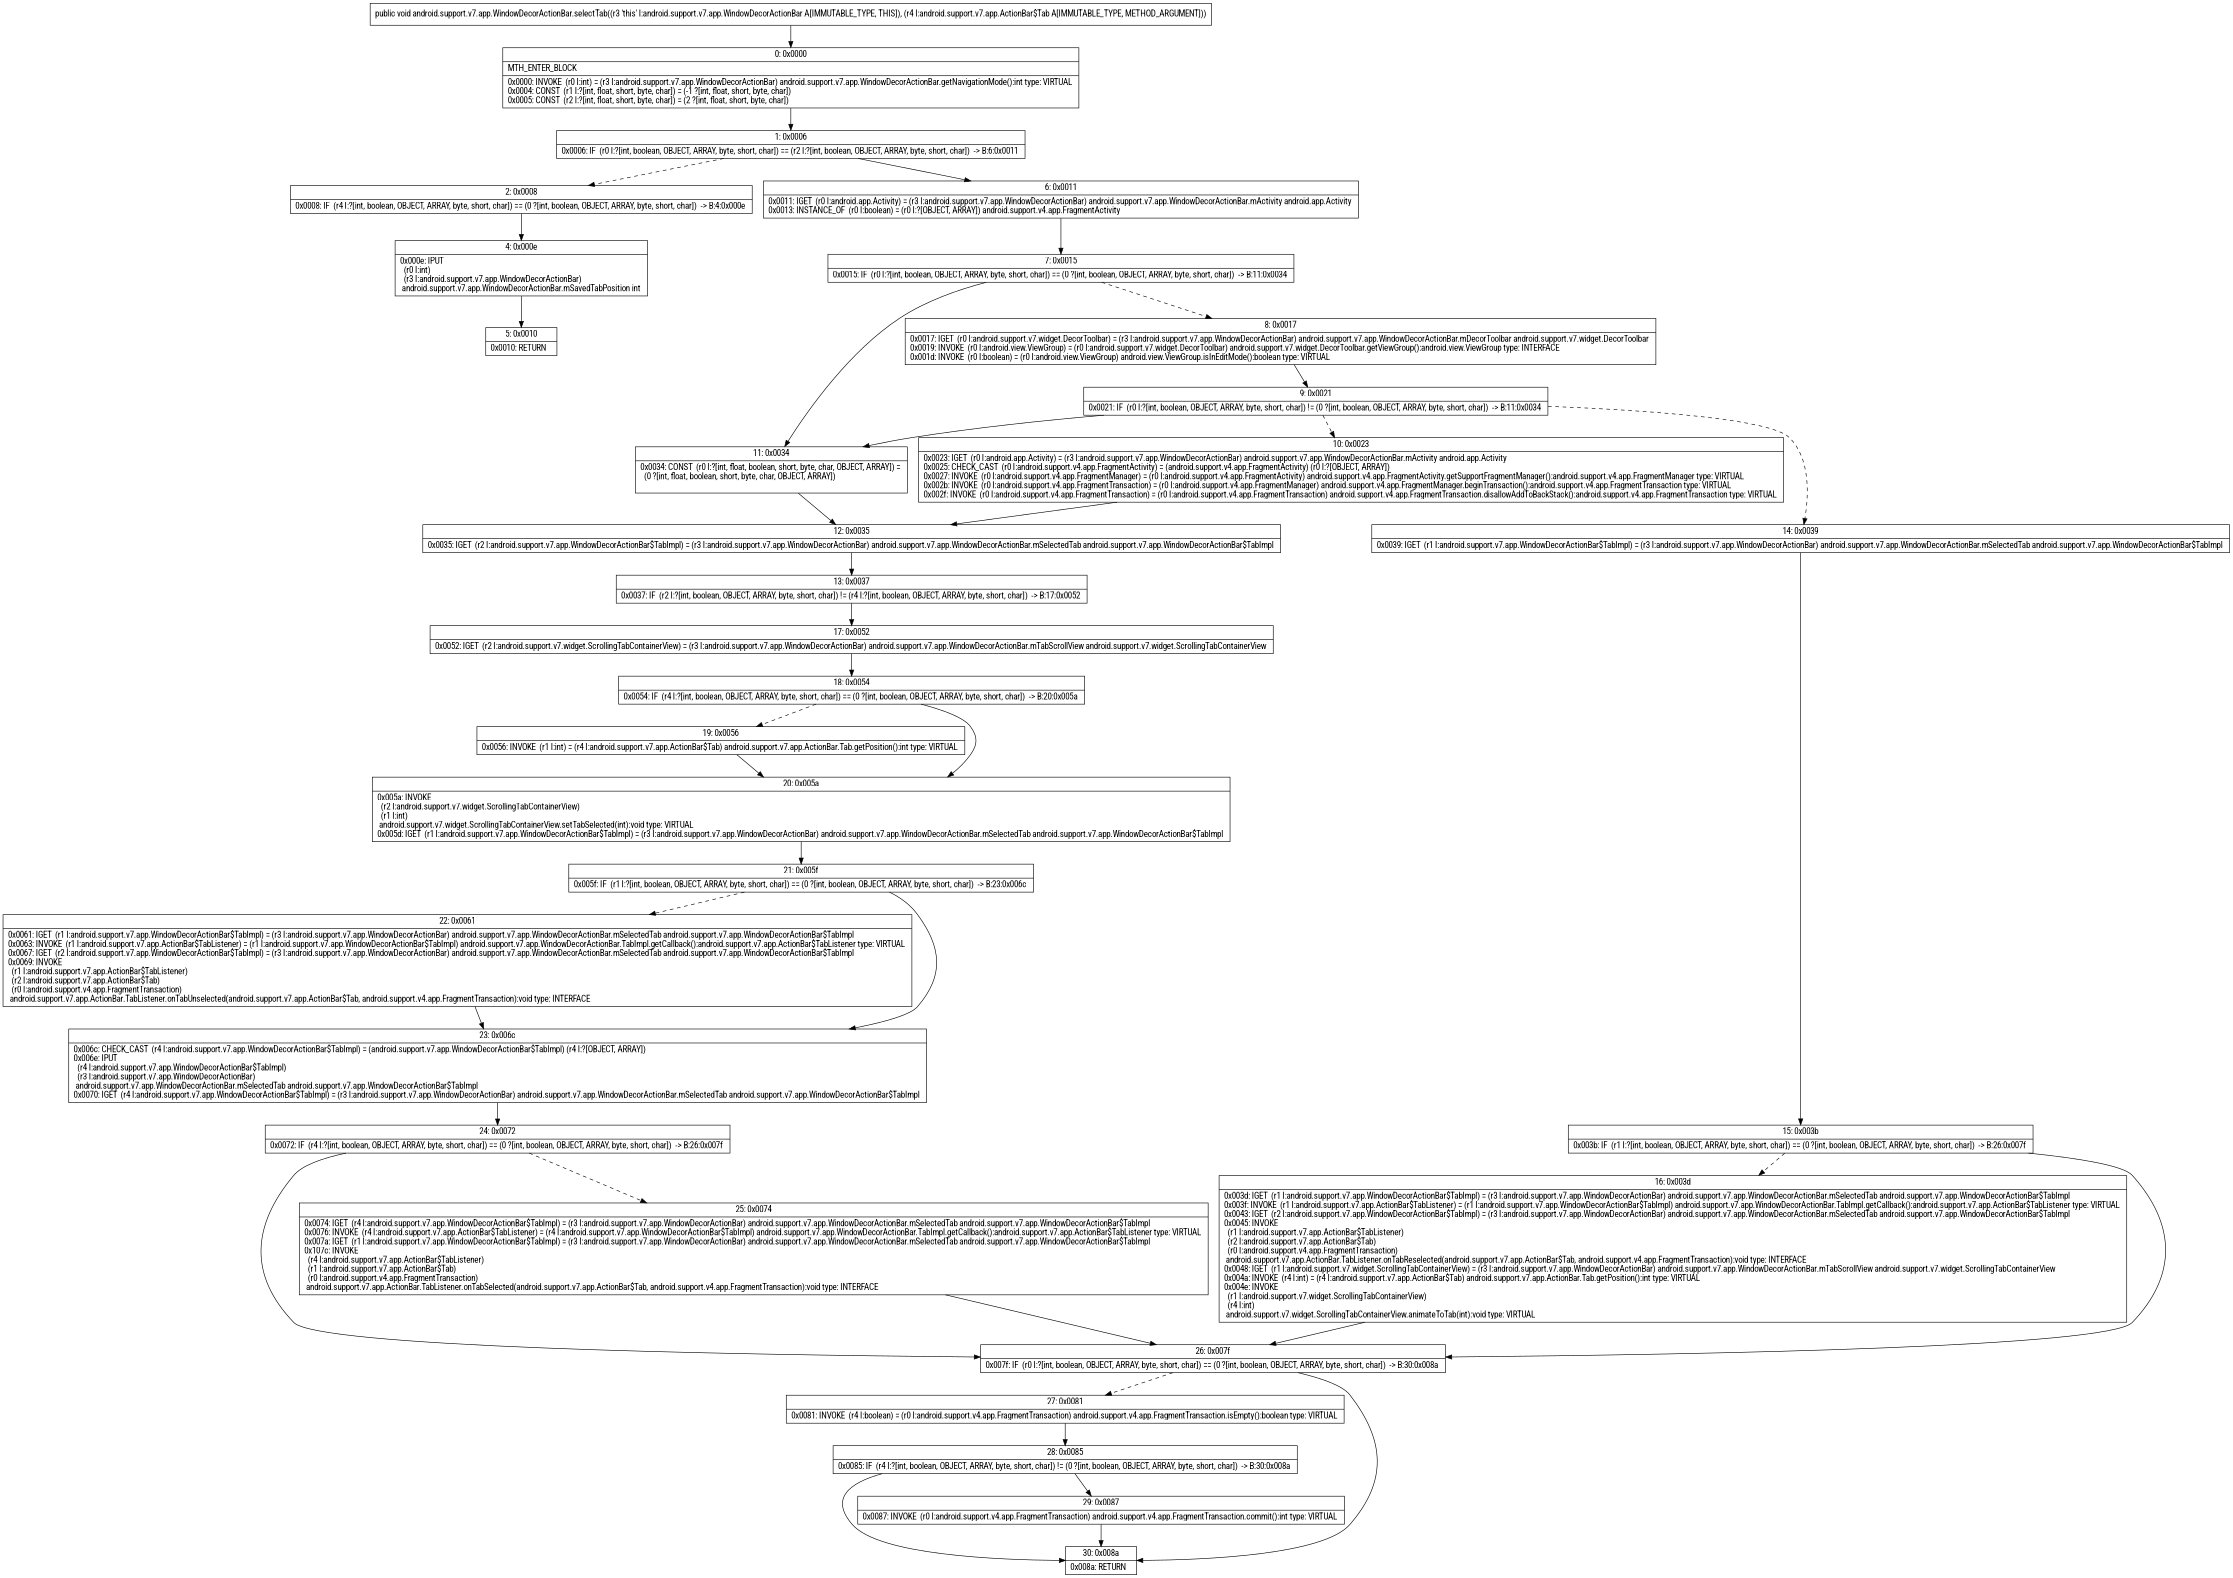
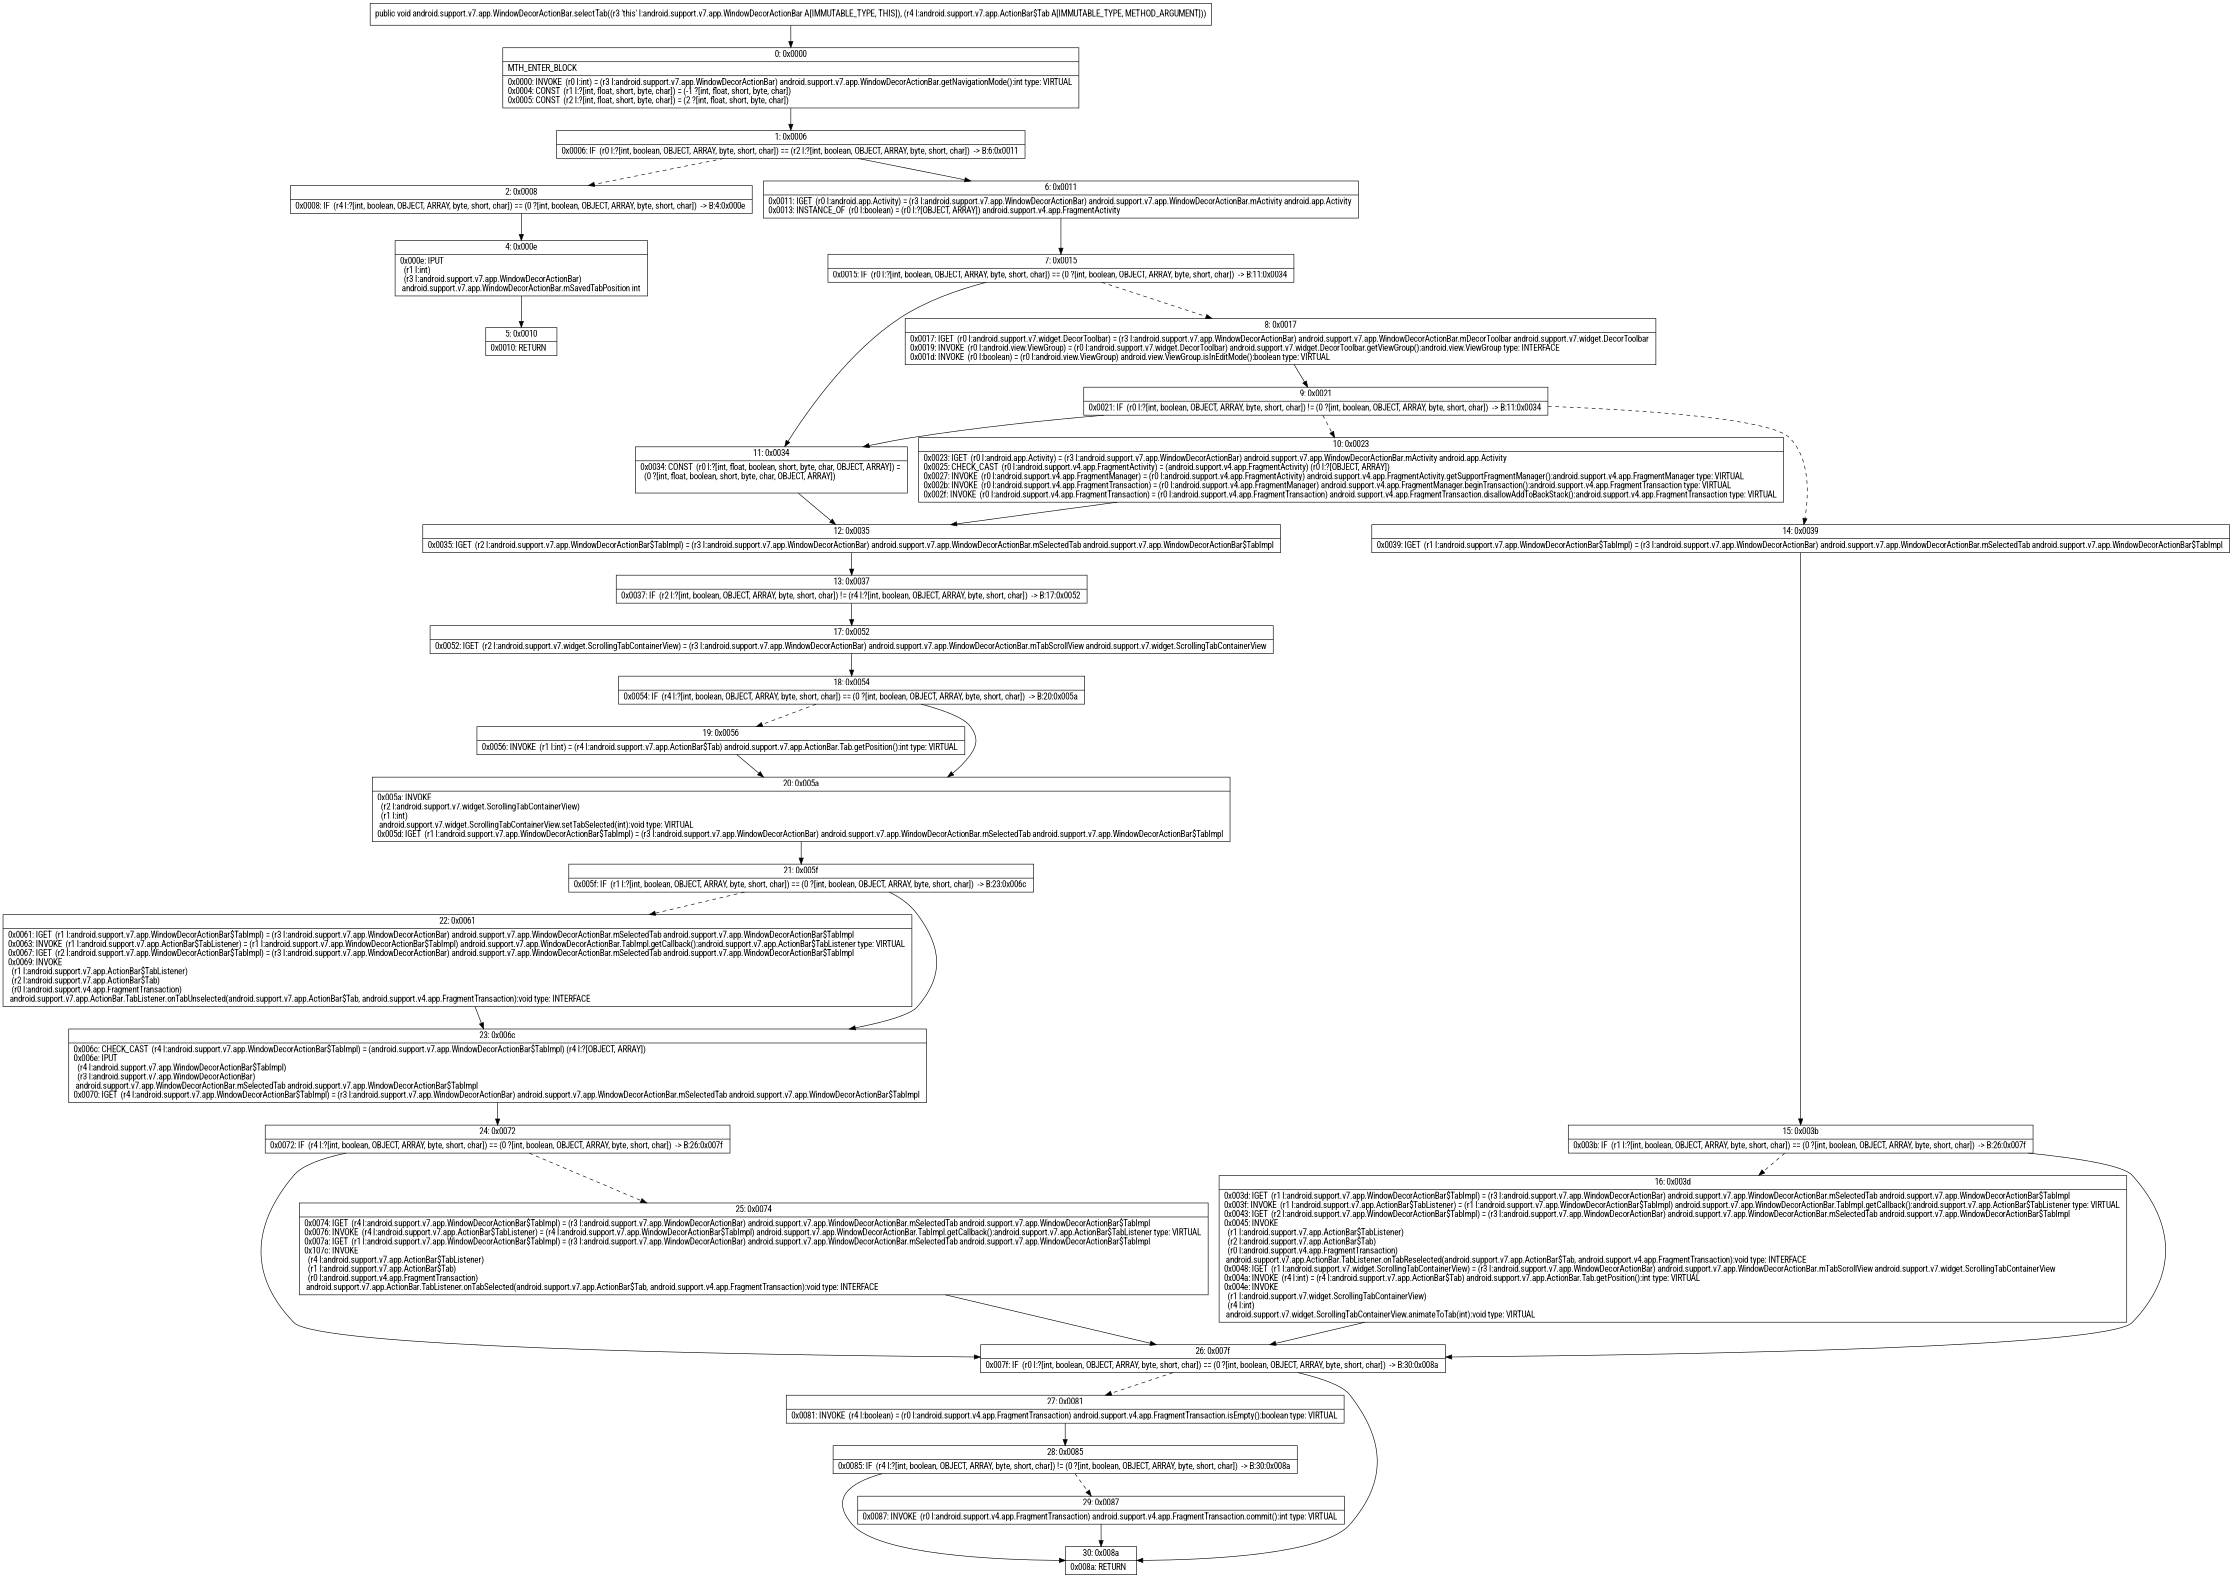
(415, 270) -> (415, 270)
(1081, 1482) -> (1081, 1482)
